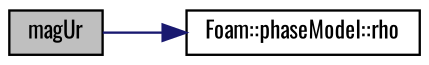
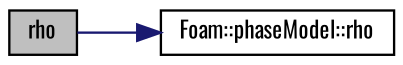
(56, 33) -> (43, 33)
